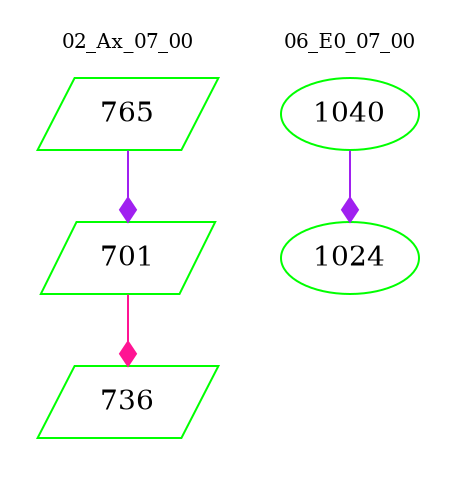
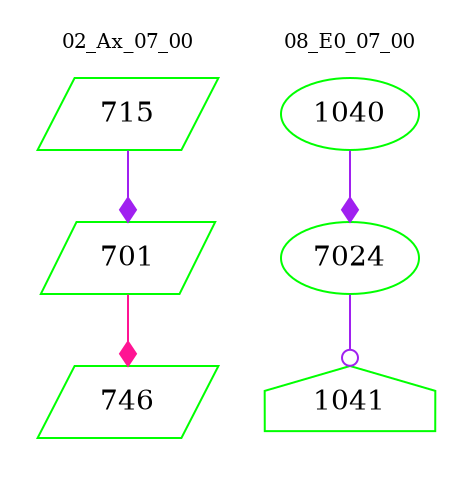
(350, 43) -> (350, 43)
(128, 114) -> (128, 114)
(350, 258) -> (350, 258)
(128, 402) -> (128, 402)
none -> (350, 402)
